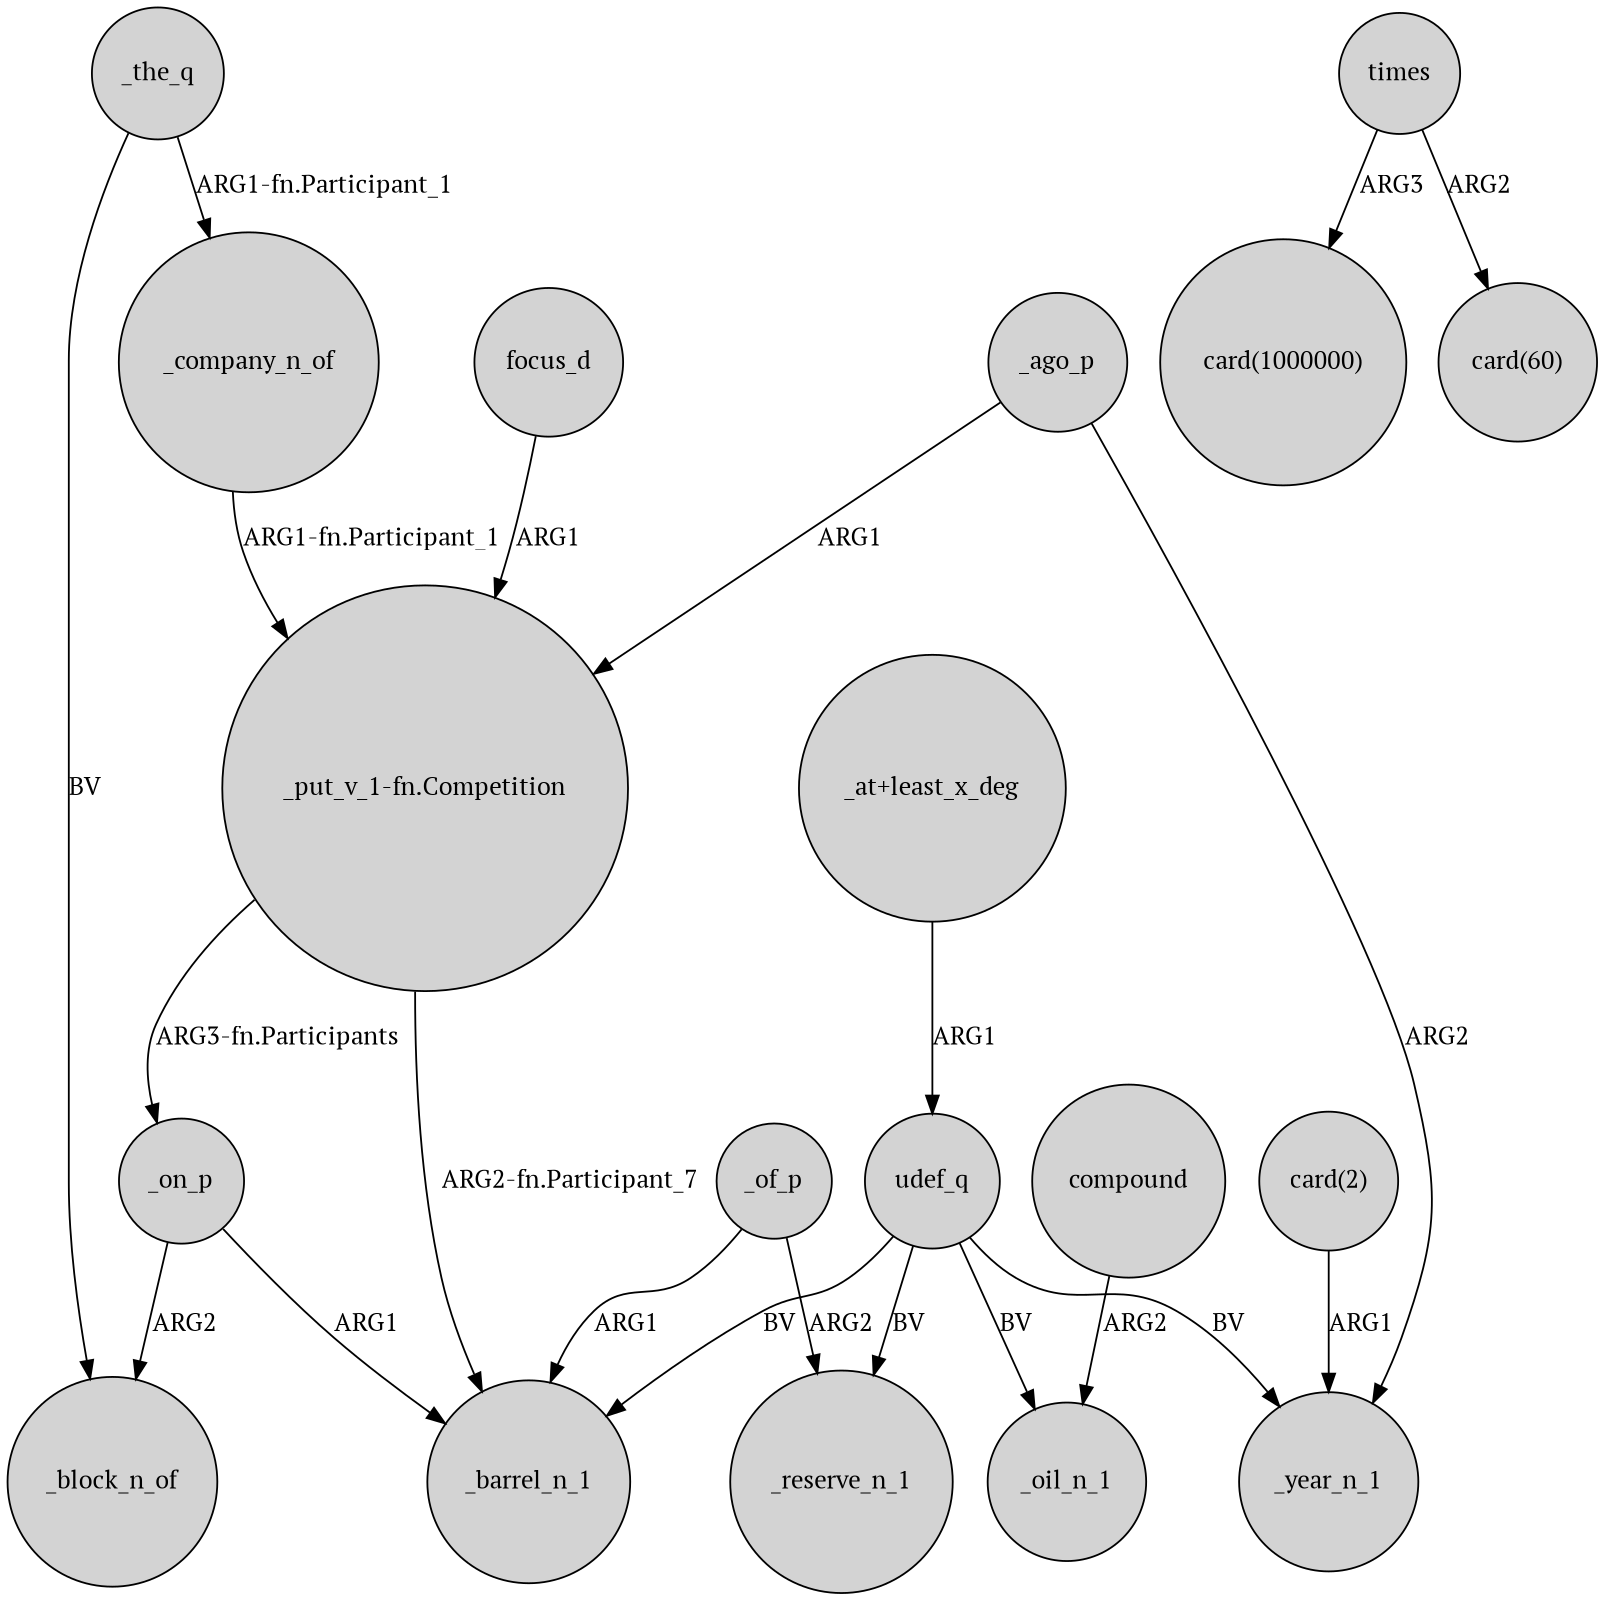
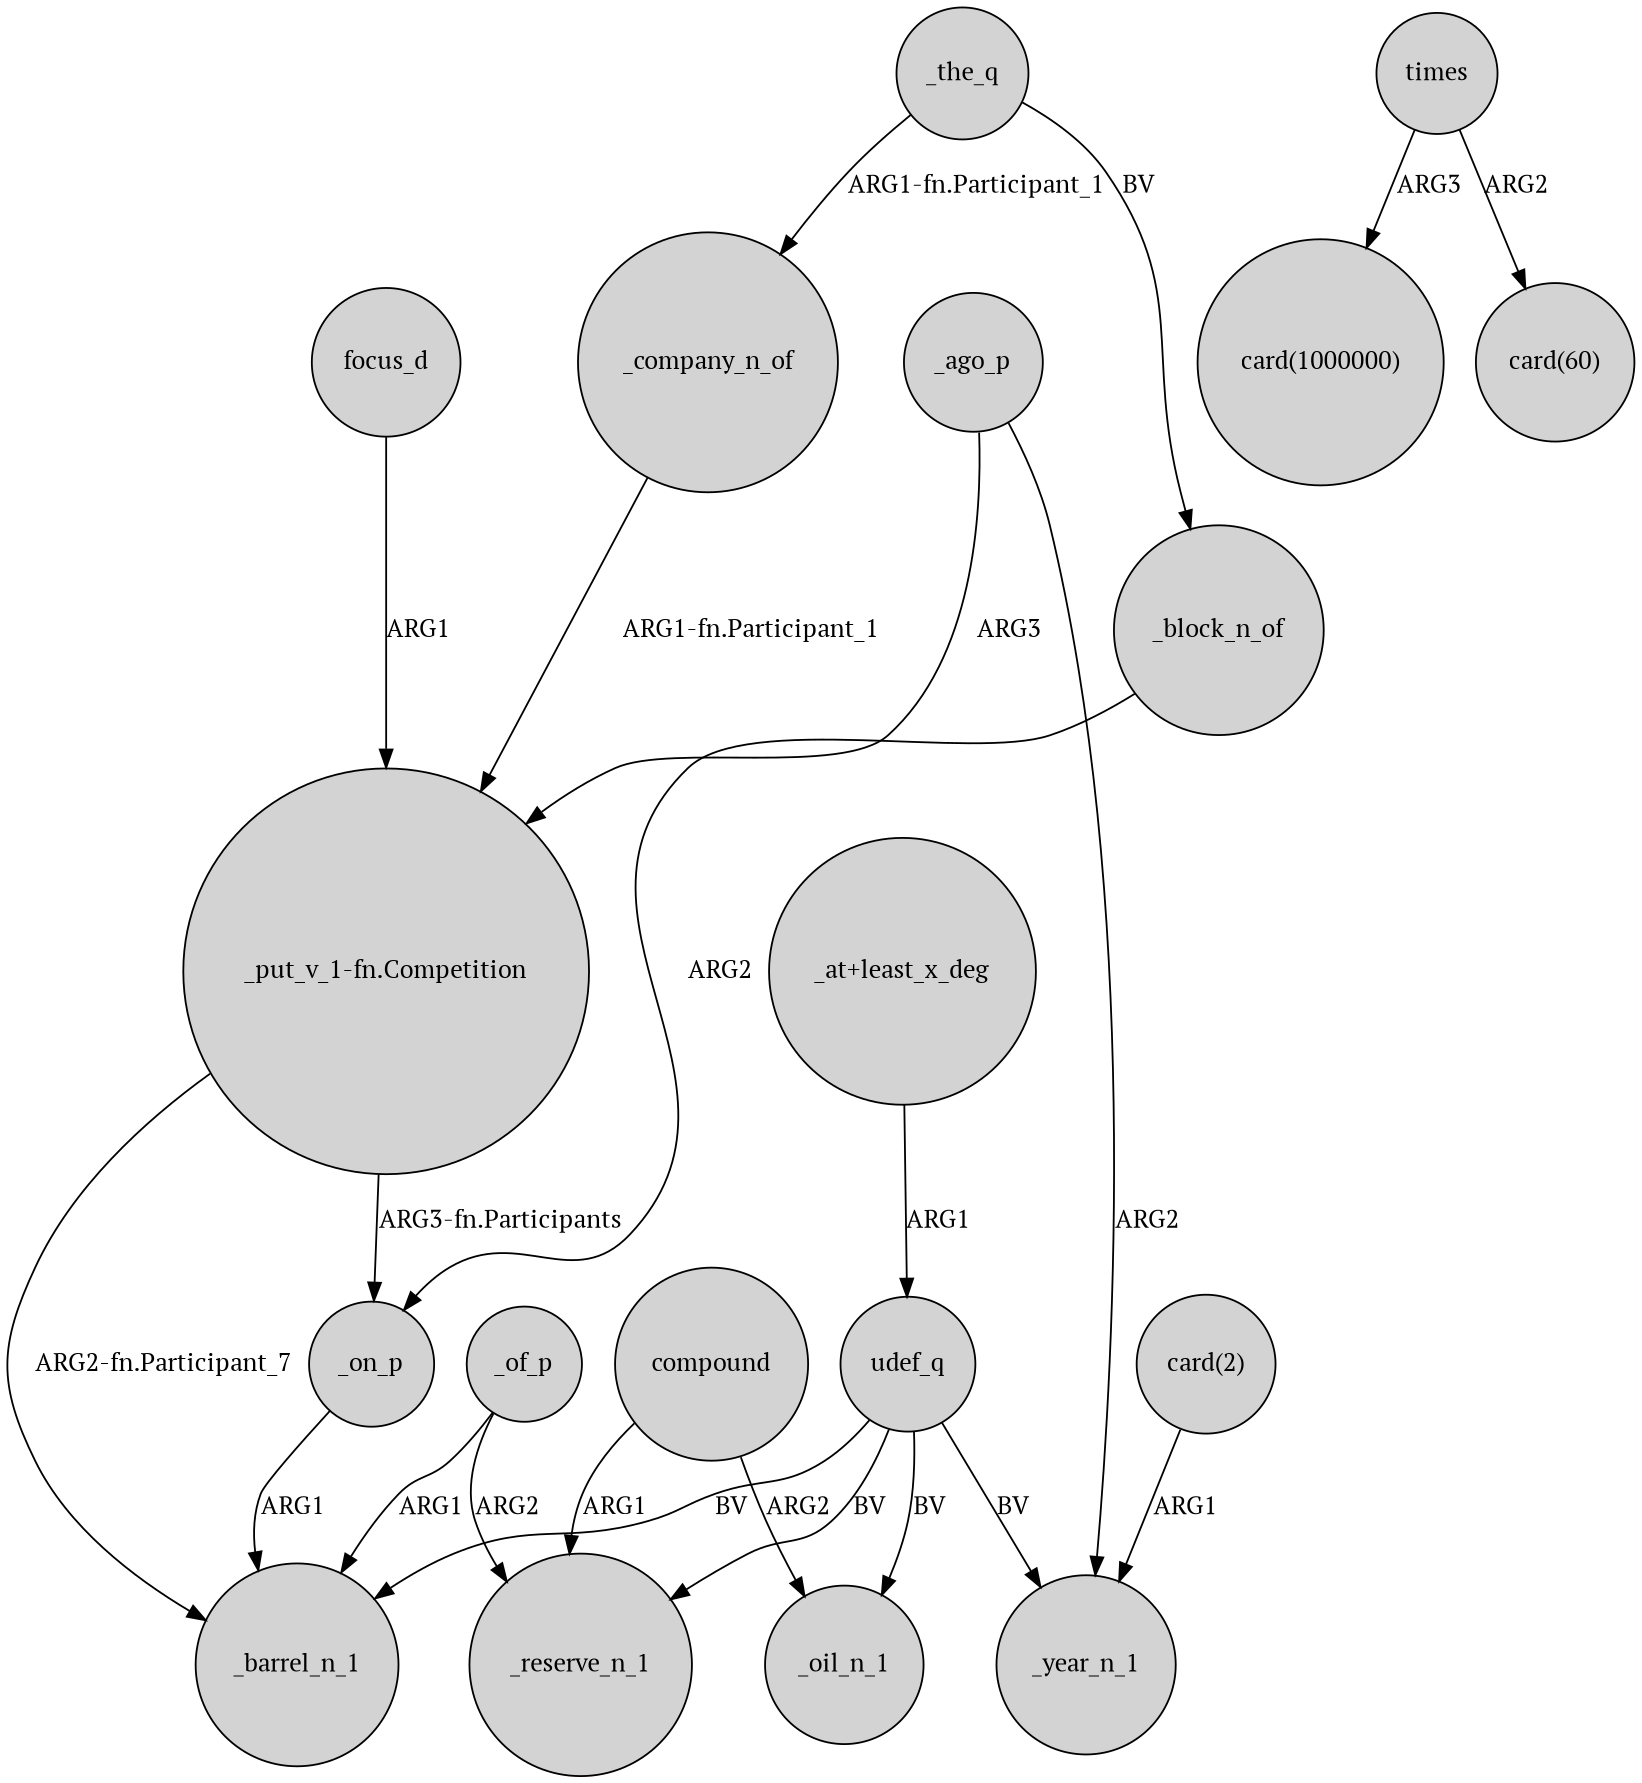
(851, 539) -> (1010, 630)
(154, 1302) -> (636, 888)
none -> (593, 1474)
